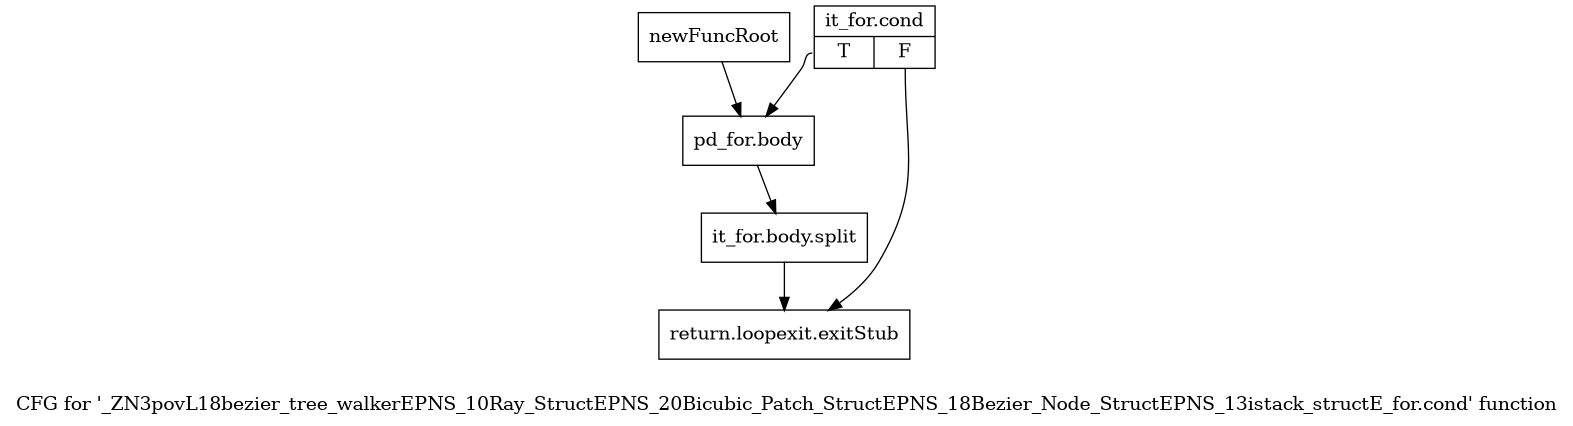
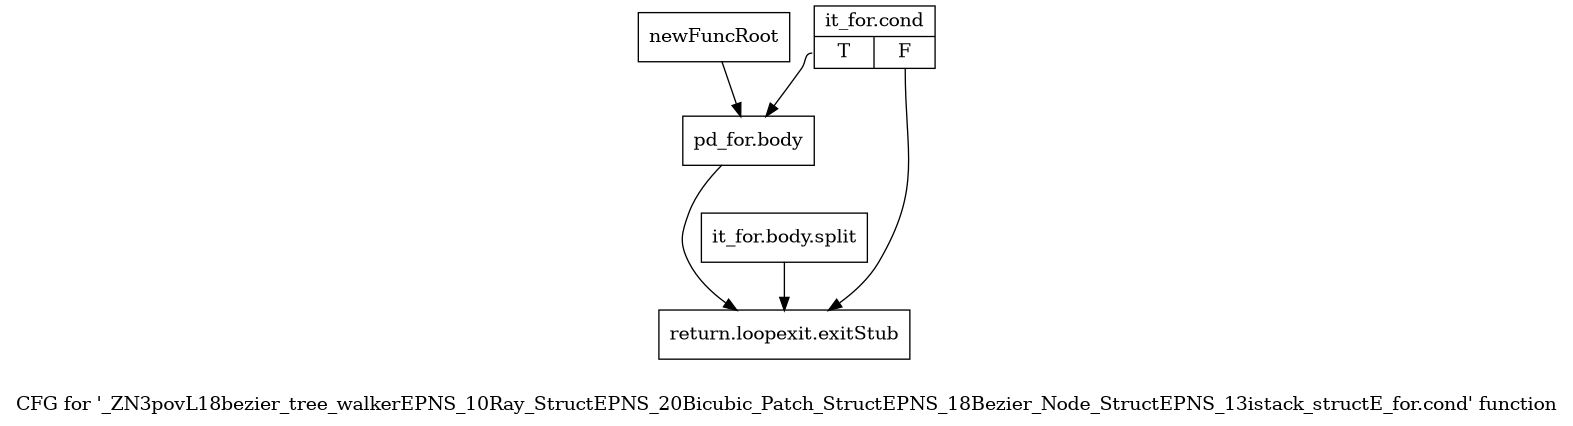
(764, 183) -> (683, 236)
